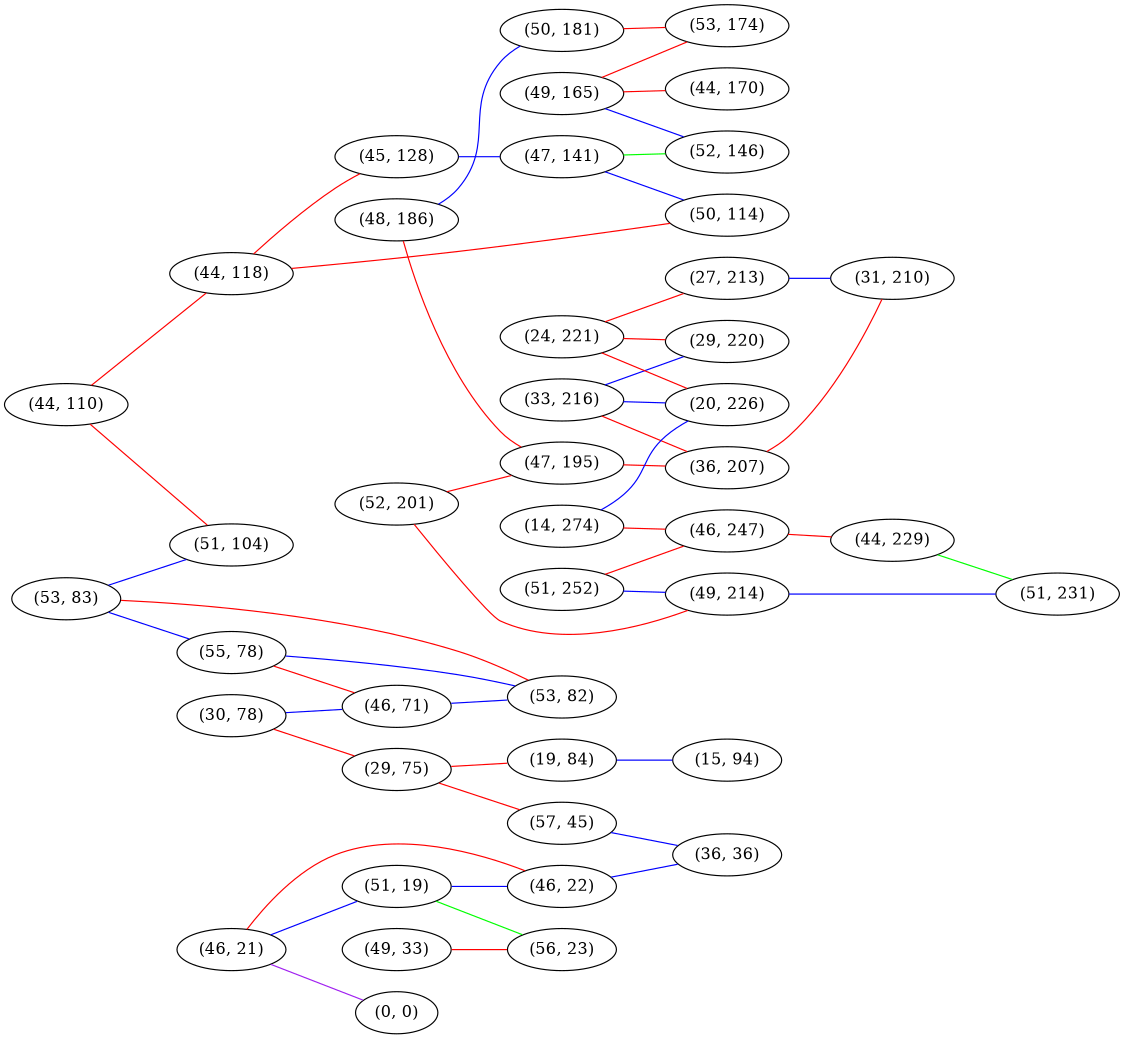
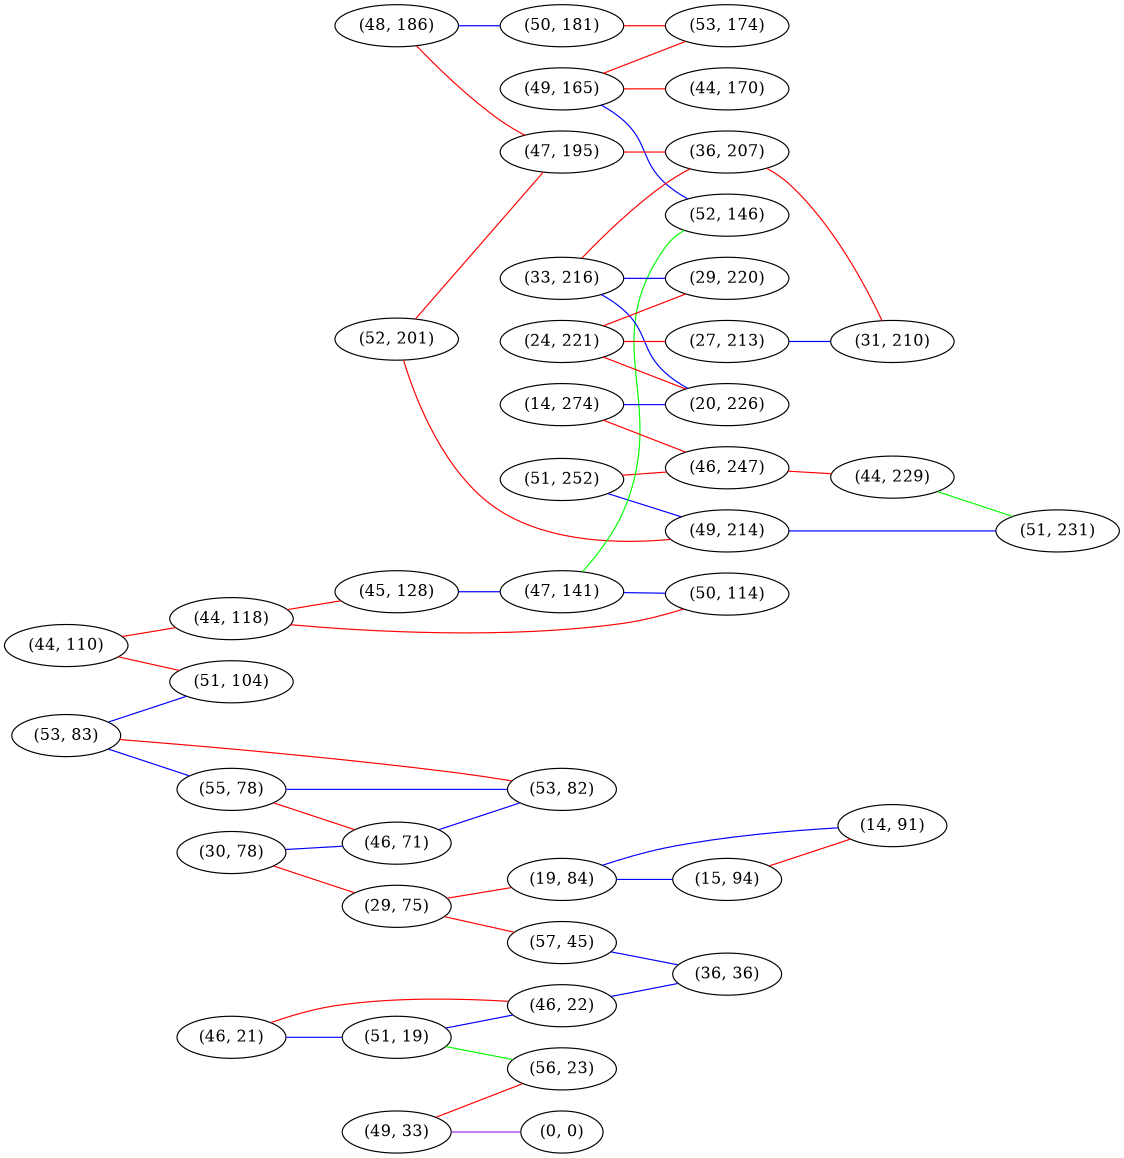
none -> (892, 826)
(317, 982) -> (486, 1132)
